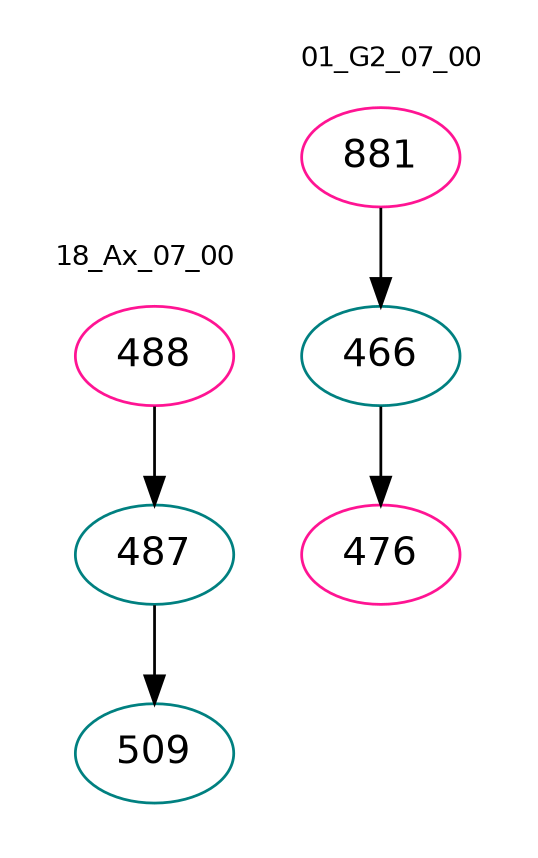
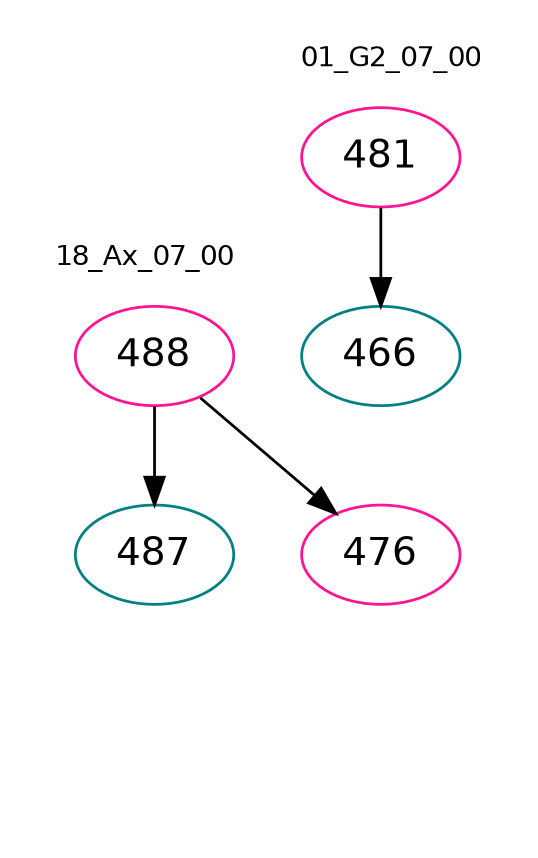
(381, 157) -> (381, 157)
(381, 442) -> (237, 429)
(155, 753) -> none
